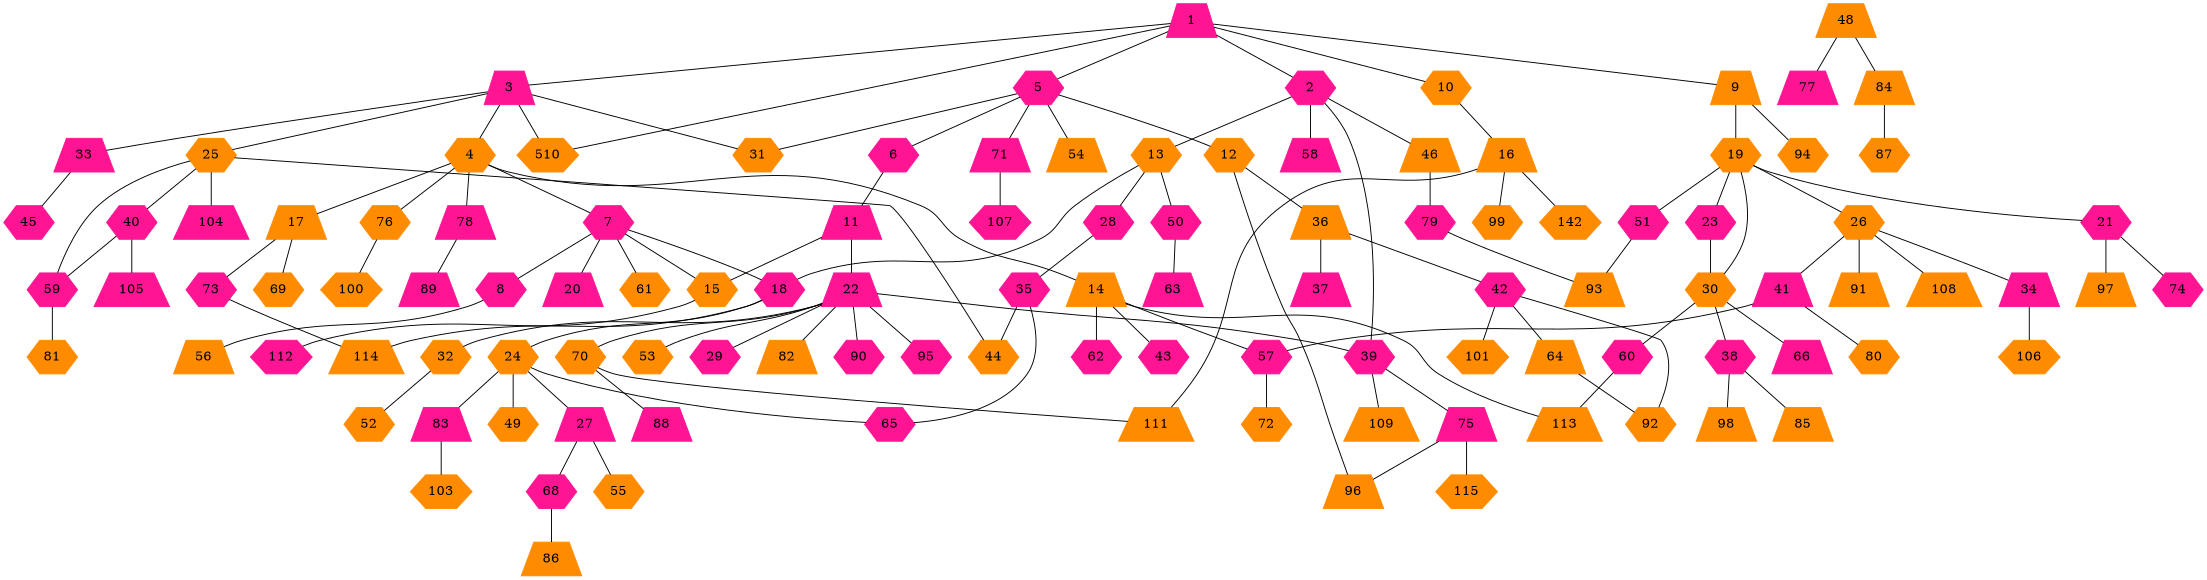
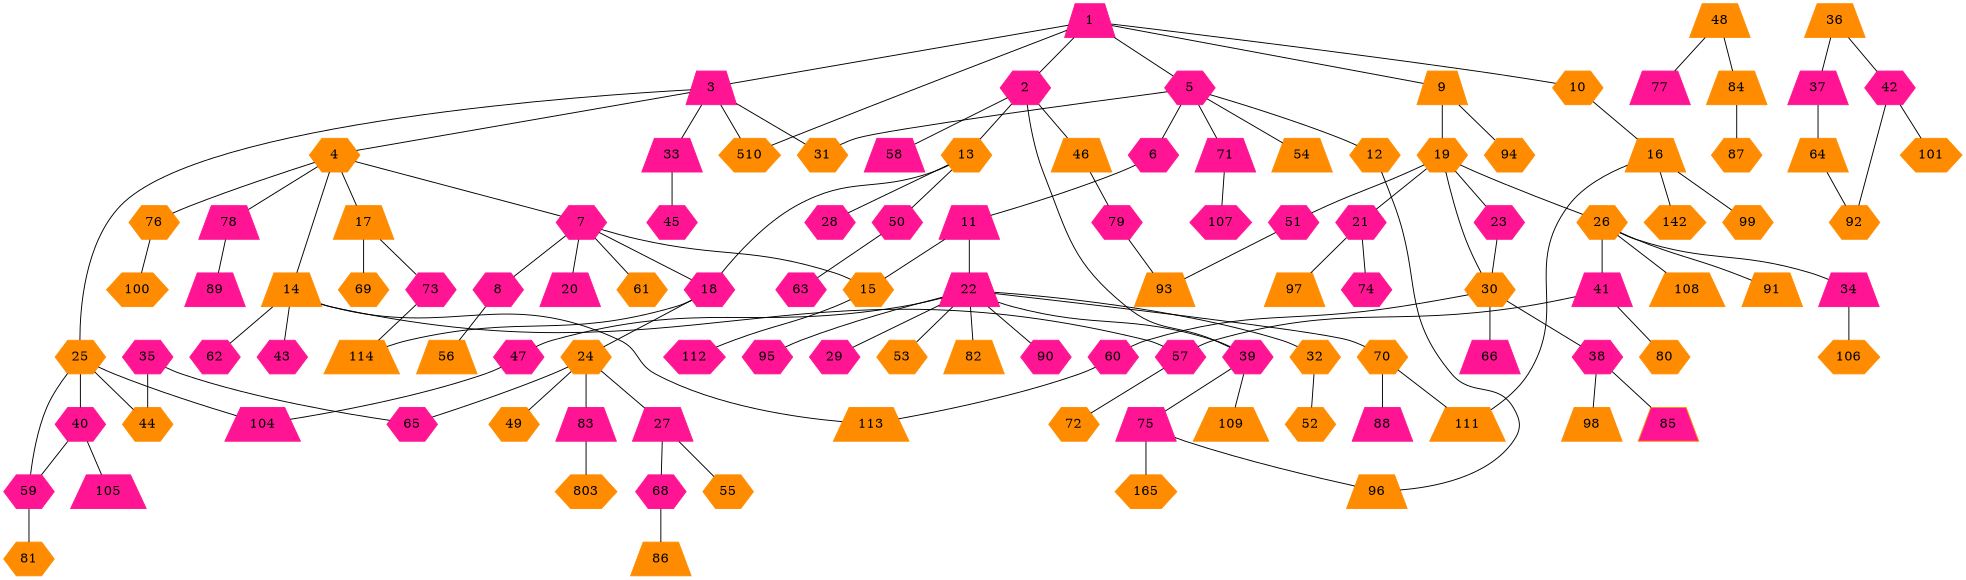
(1274, 188) -> none
(1067, 256) -> none
(1173, 290) -> (801, 290)
(1527, 323) -> (1818, 122)
none -> (519, 357)
(1803, 424) -> (1668, 424)
(441, 492) -> (586, 492)
(1467, 492) -> (1146, 492)
